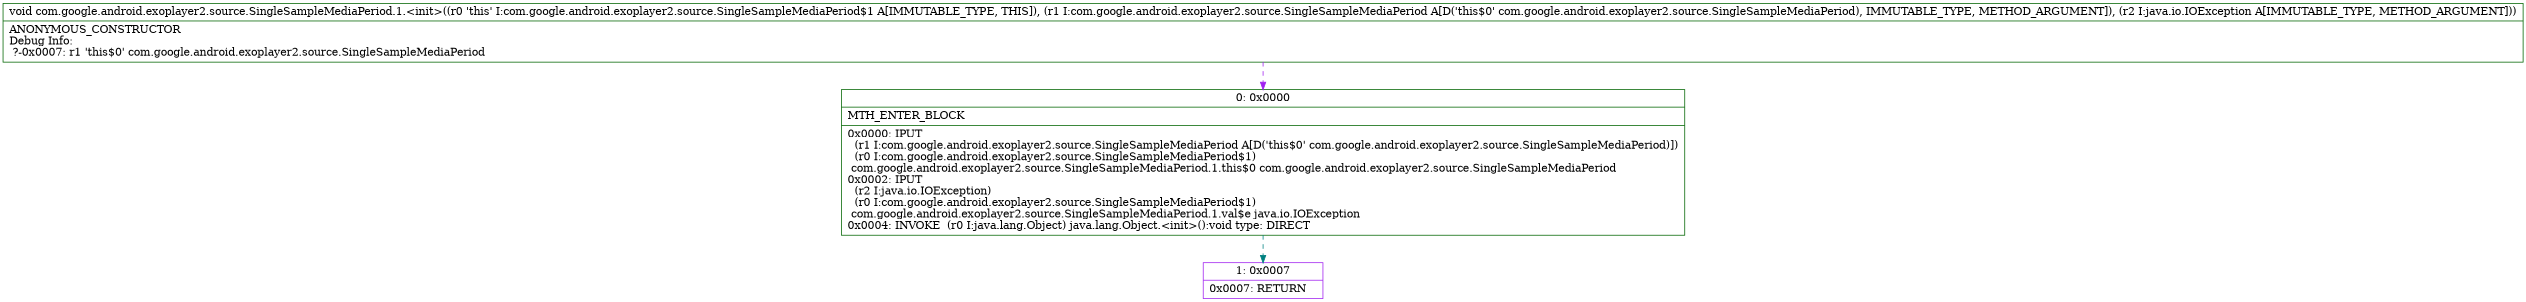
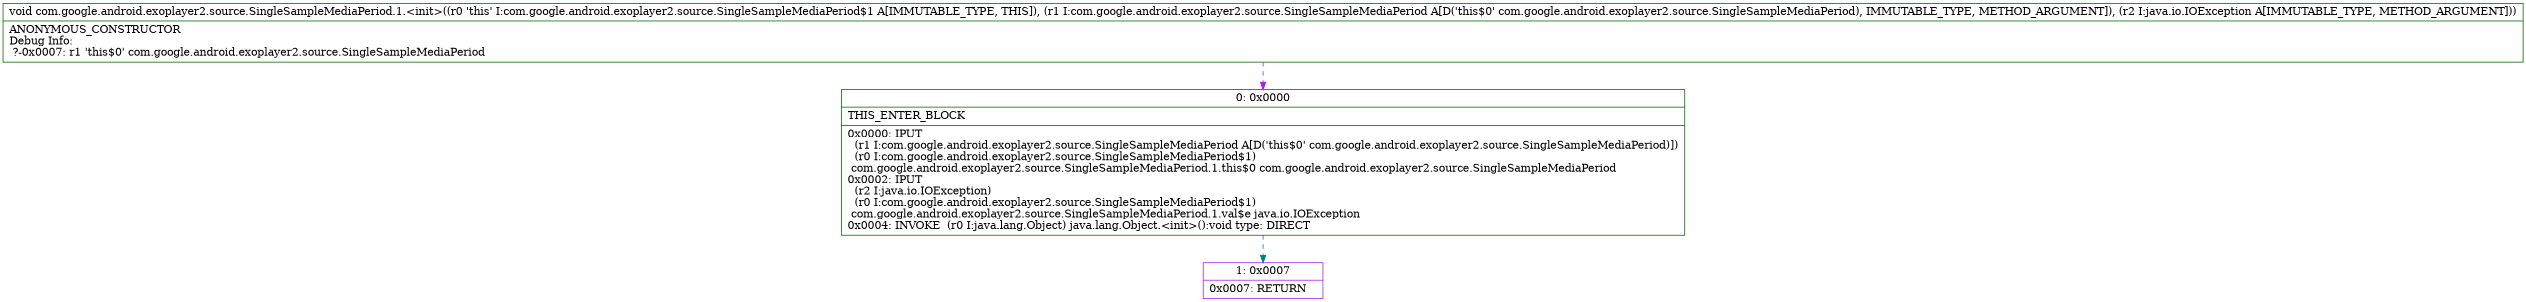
(906, 116) -> (906, 116)
